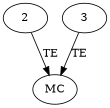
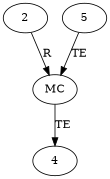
(85, 18) -> (85, 18)
(51, 54) -> (47, 54)
none -> (55, 161)
